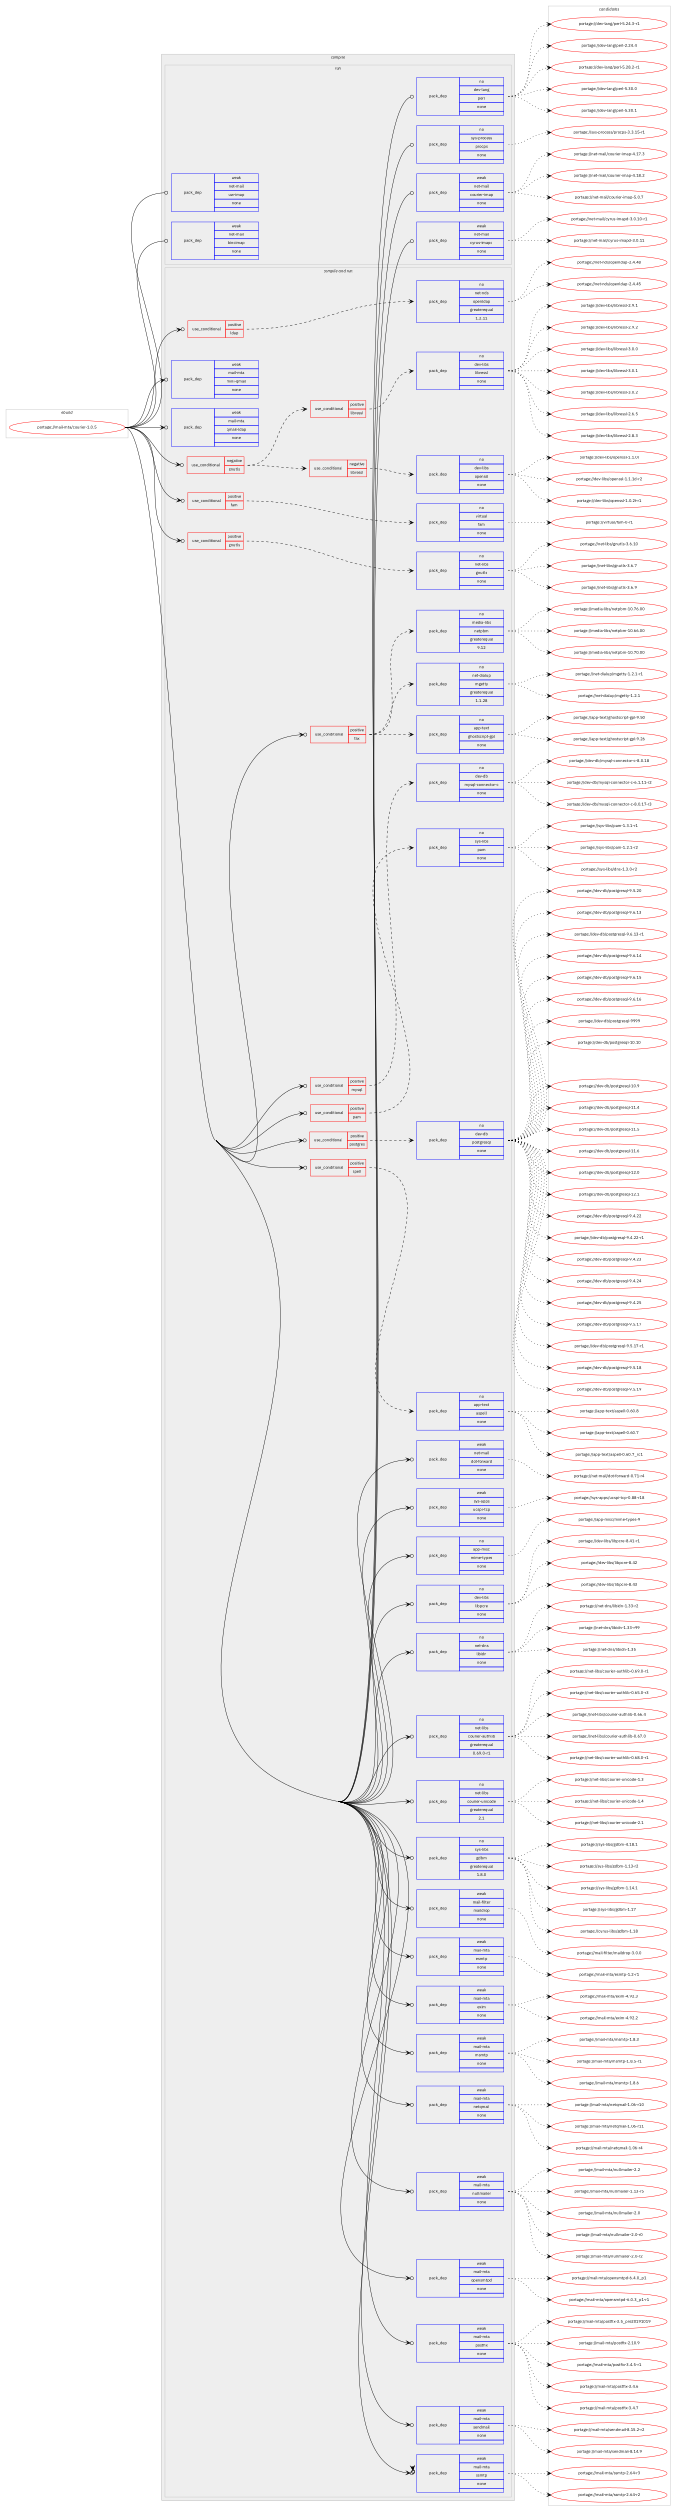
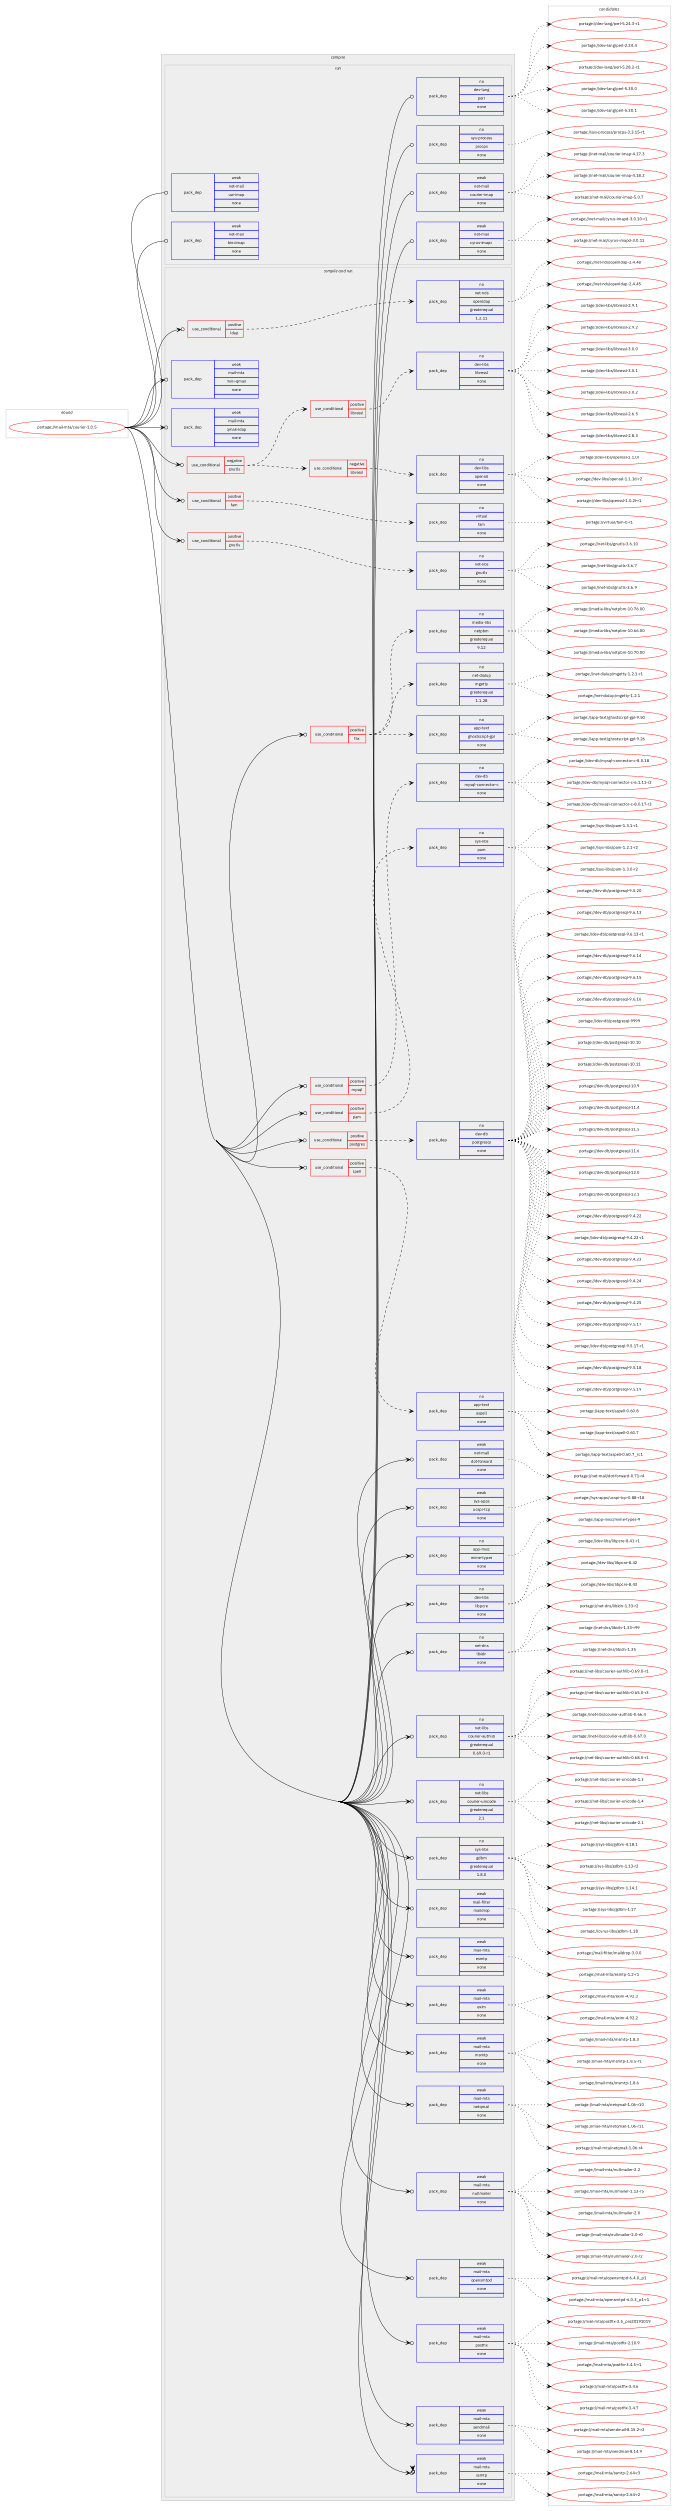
(609, 869) -> (609, 869)
none -> (609, 1064)
